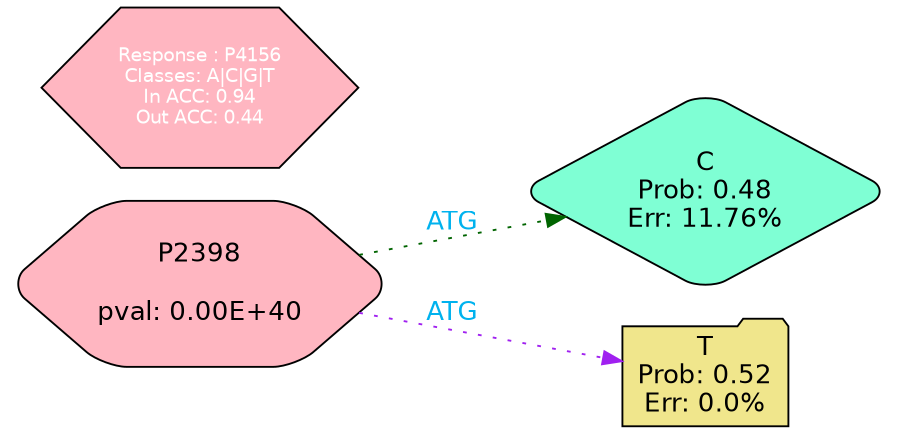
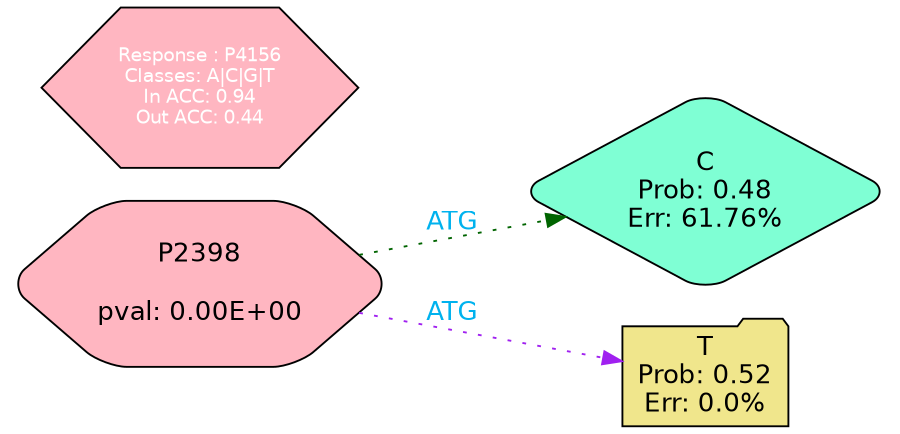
(705, 191) -> (705, 191)
(200, 284) -> (200, 284)
